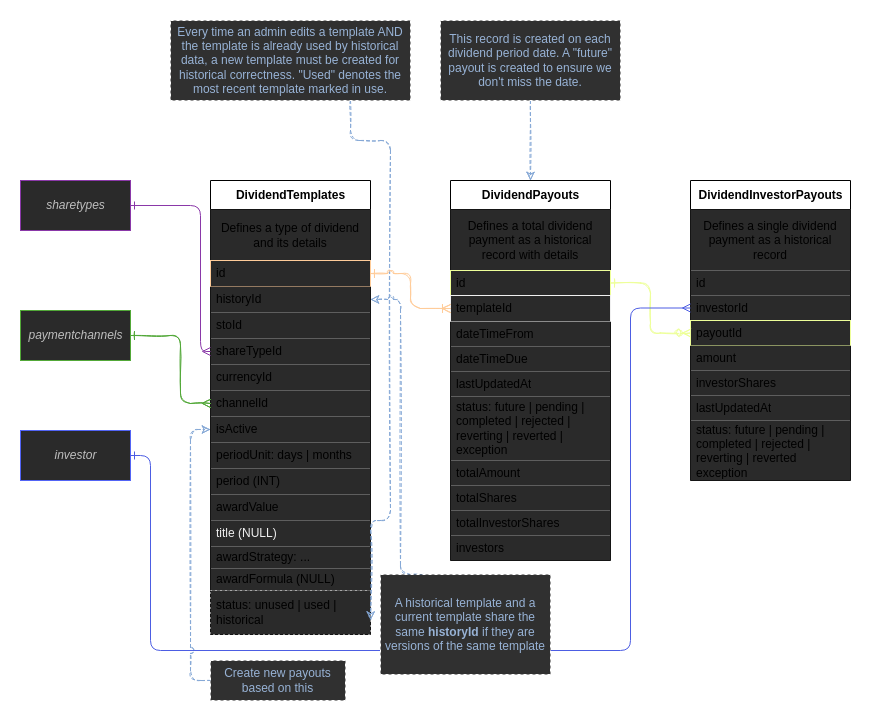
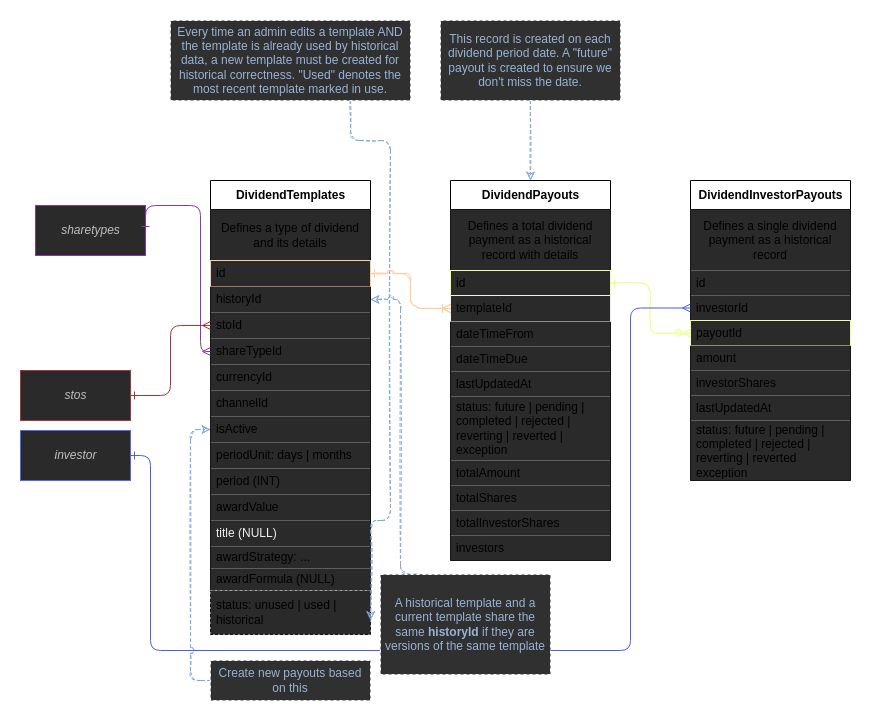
(76, 206) -> (91, 231)
(76, 336) -> none
(181, 359) -> none
none -> (171, 362)
none -> (76, 396)
(278, 681) -> (291, 681)
